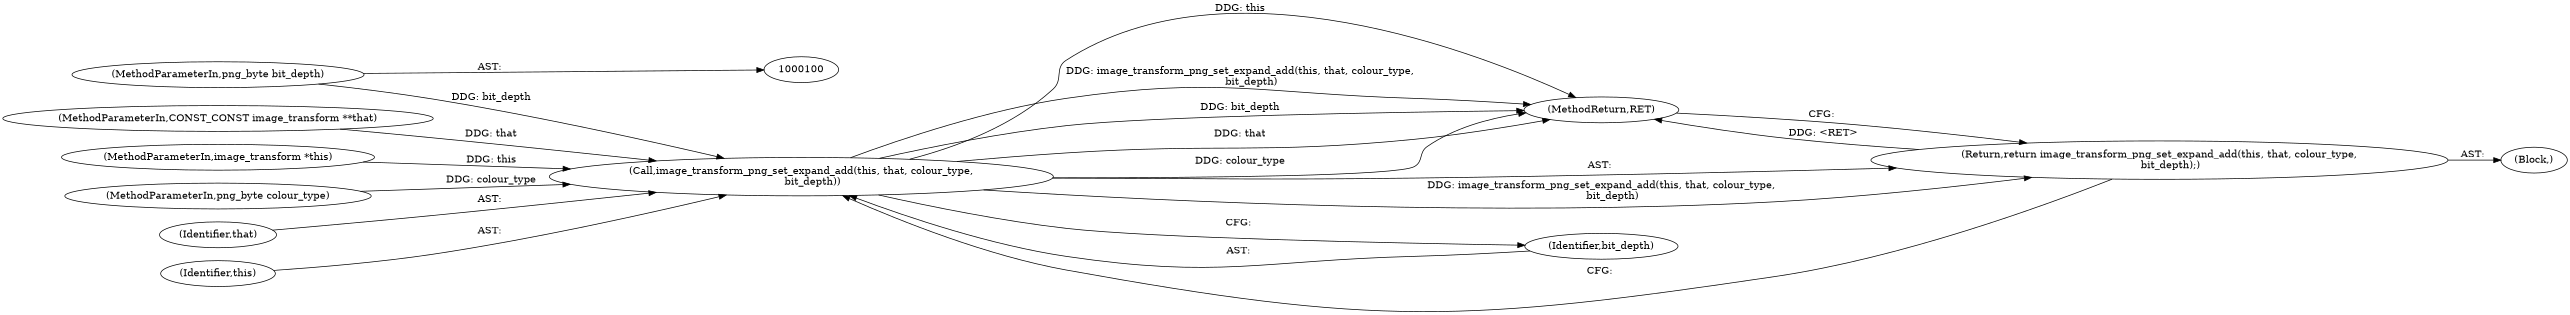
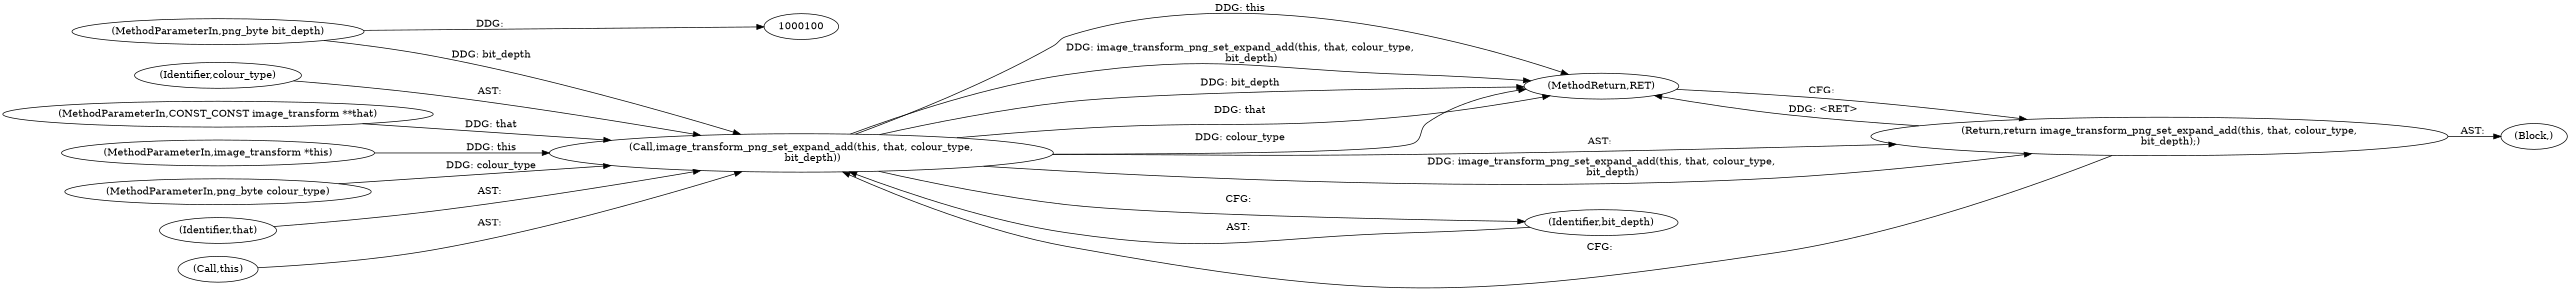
(491, 67) -> (491, 24)
none -> (218, 75)
(218, 274) -> (218, 269)
